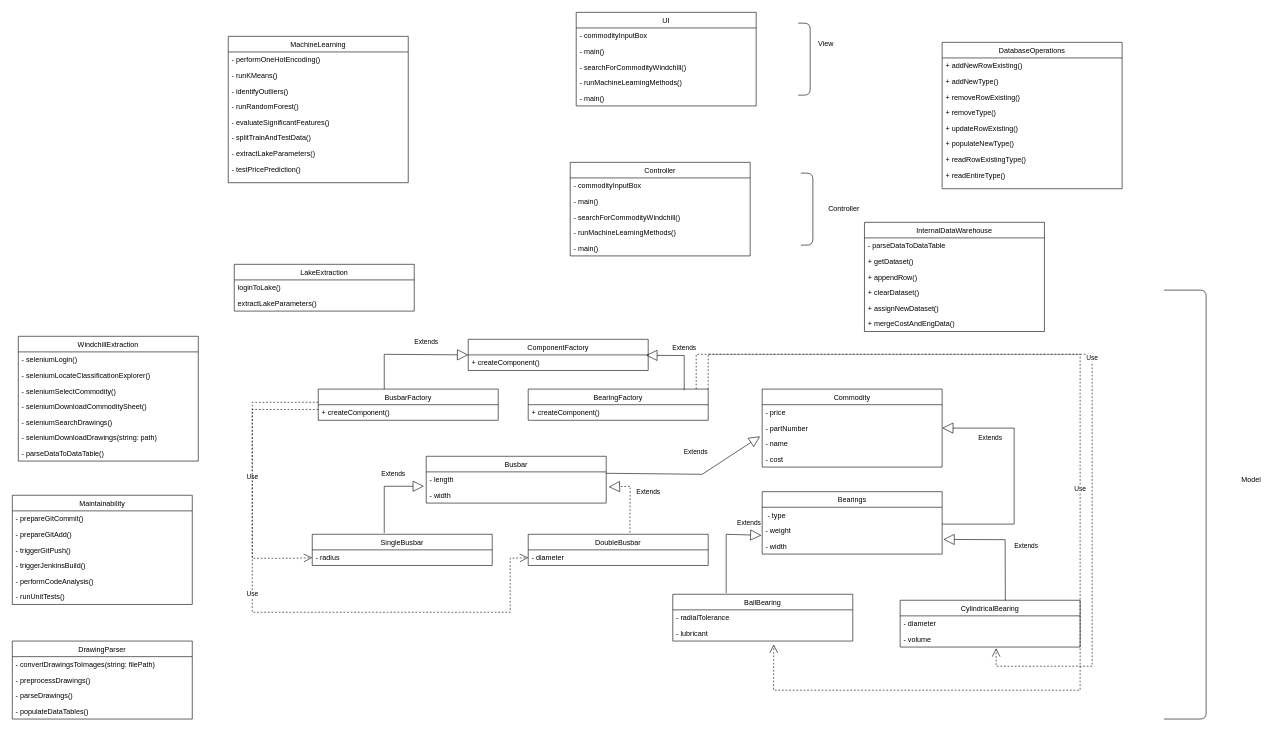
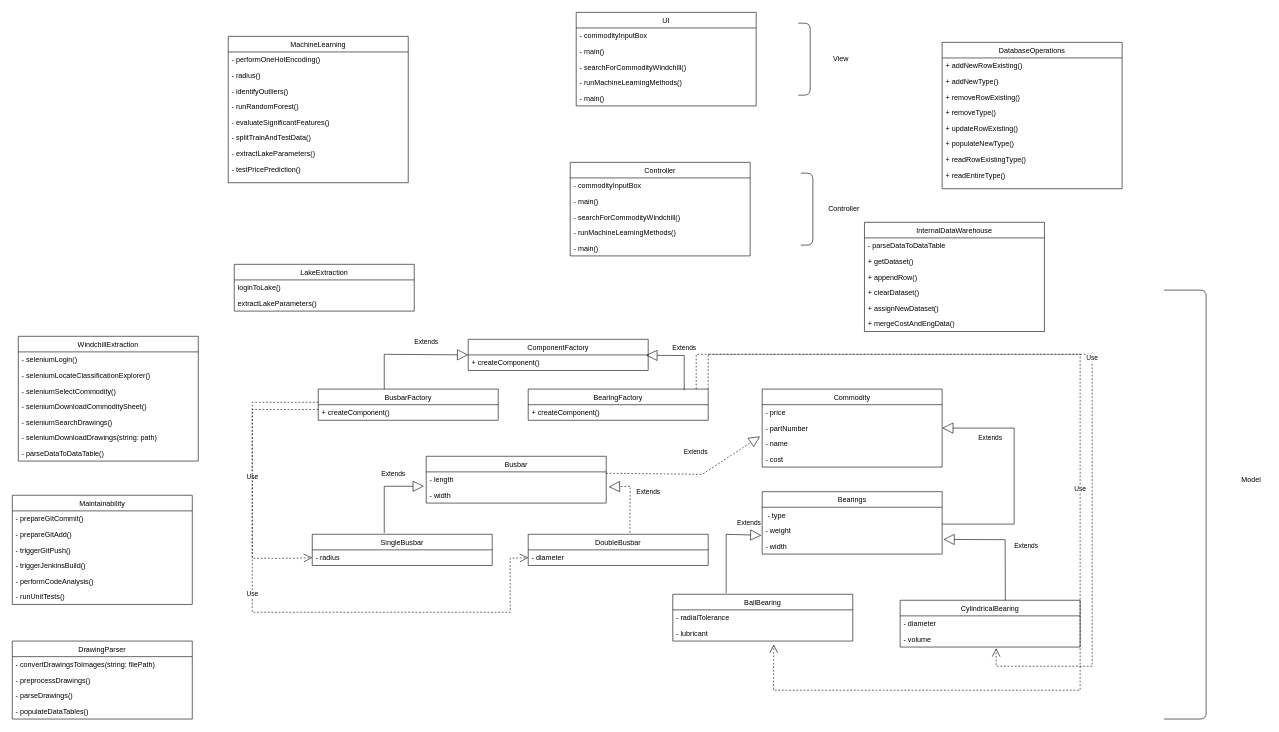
(826, 44) -> (841, 59)
(257, 76) -> (250, 76)
(683, 474) -> (683, 474)
